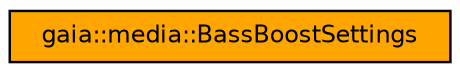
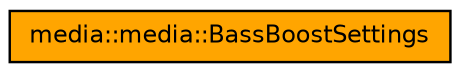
(230, 37) -> (230, 37)
